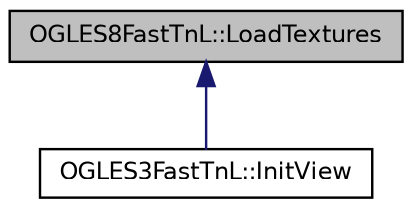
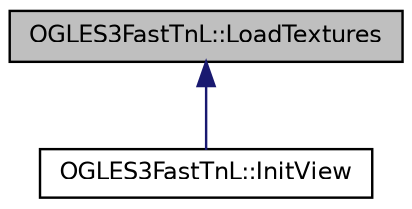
(206, 36) -> (206, 36)
